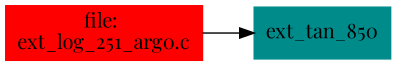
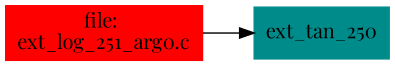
(322, 33) -> (322, 33)
